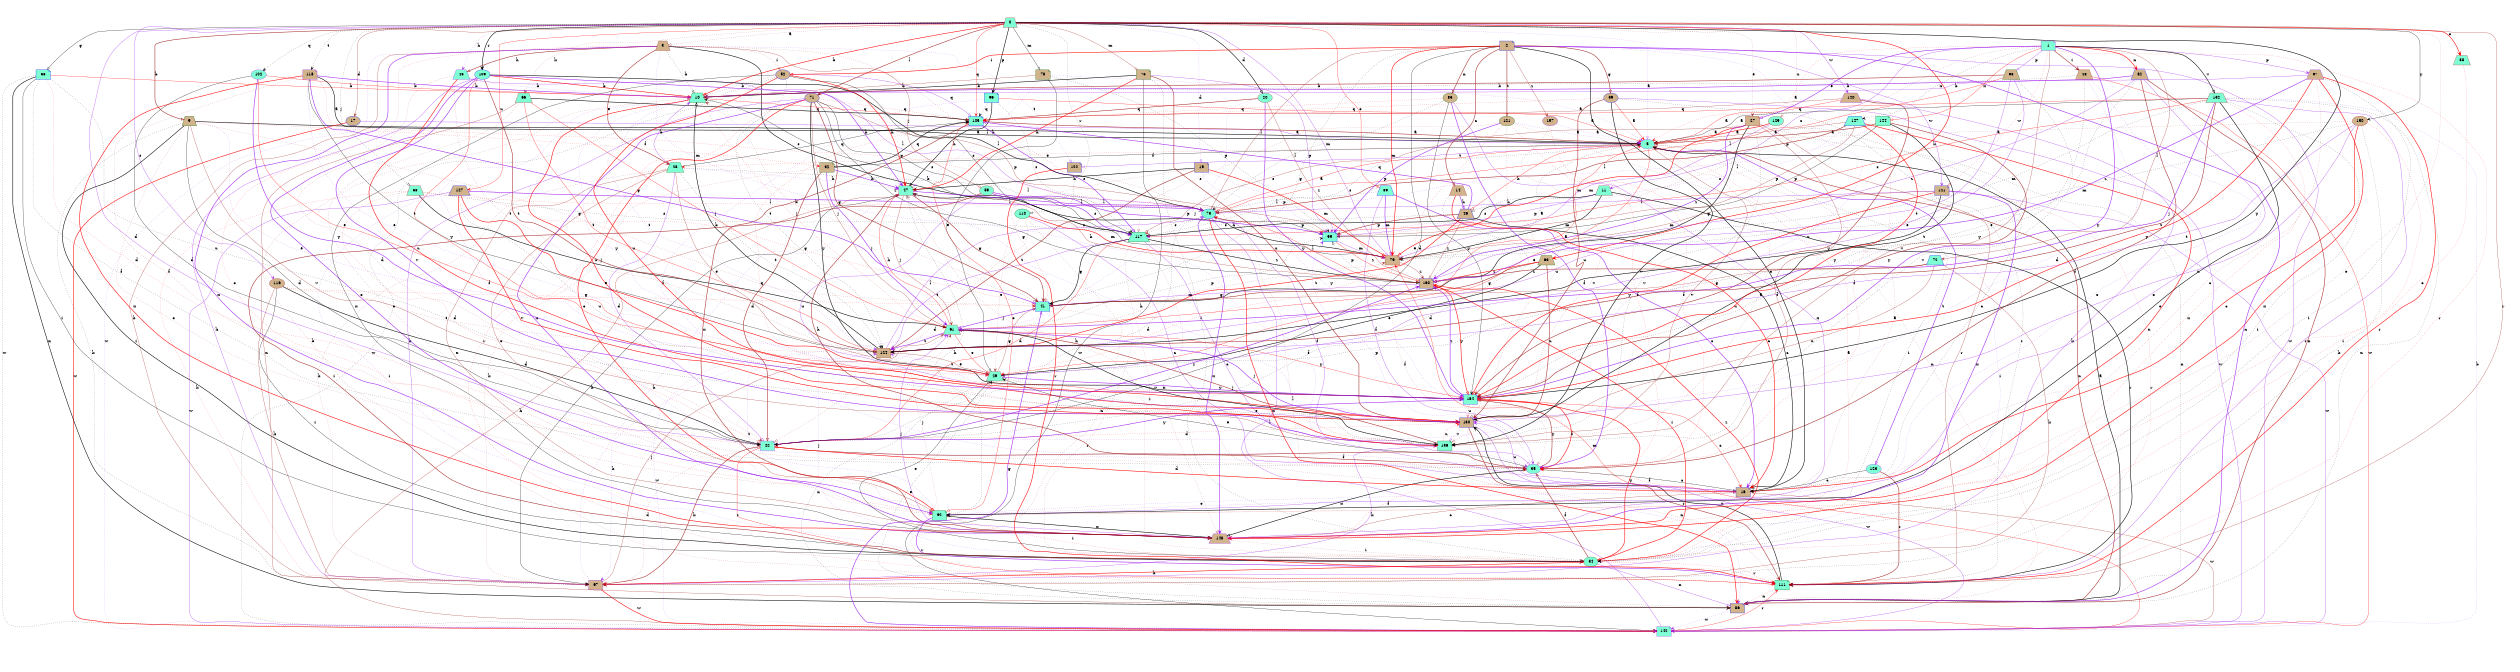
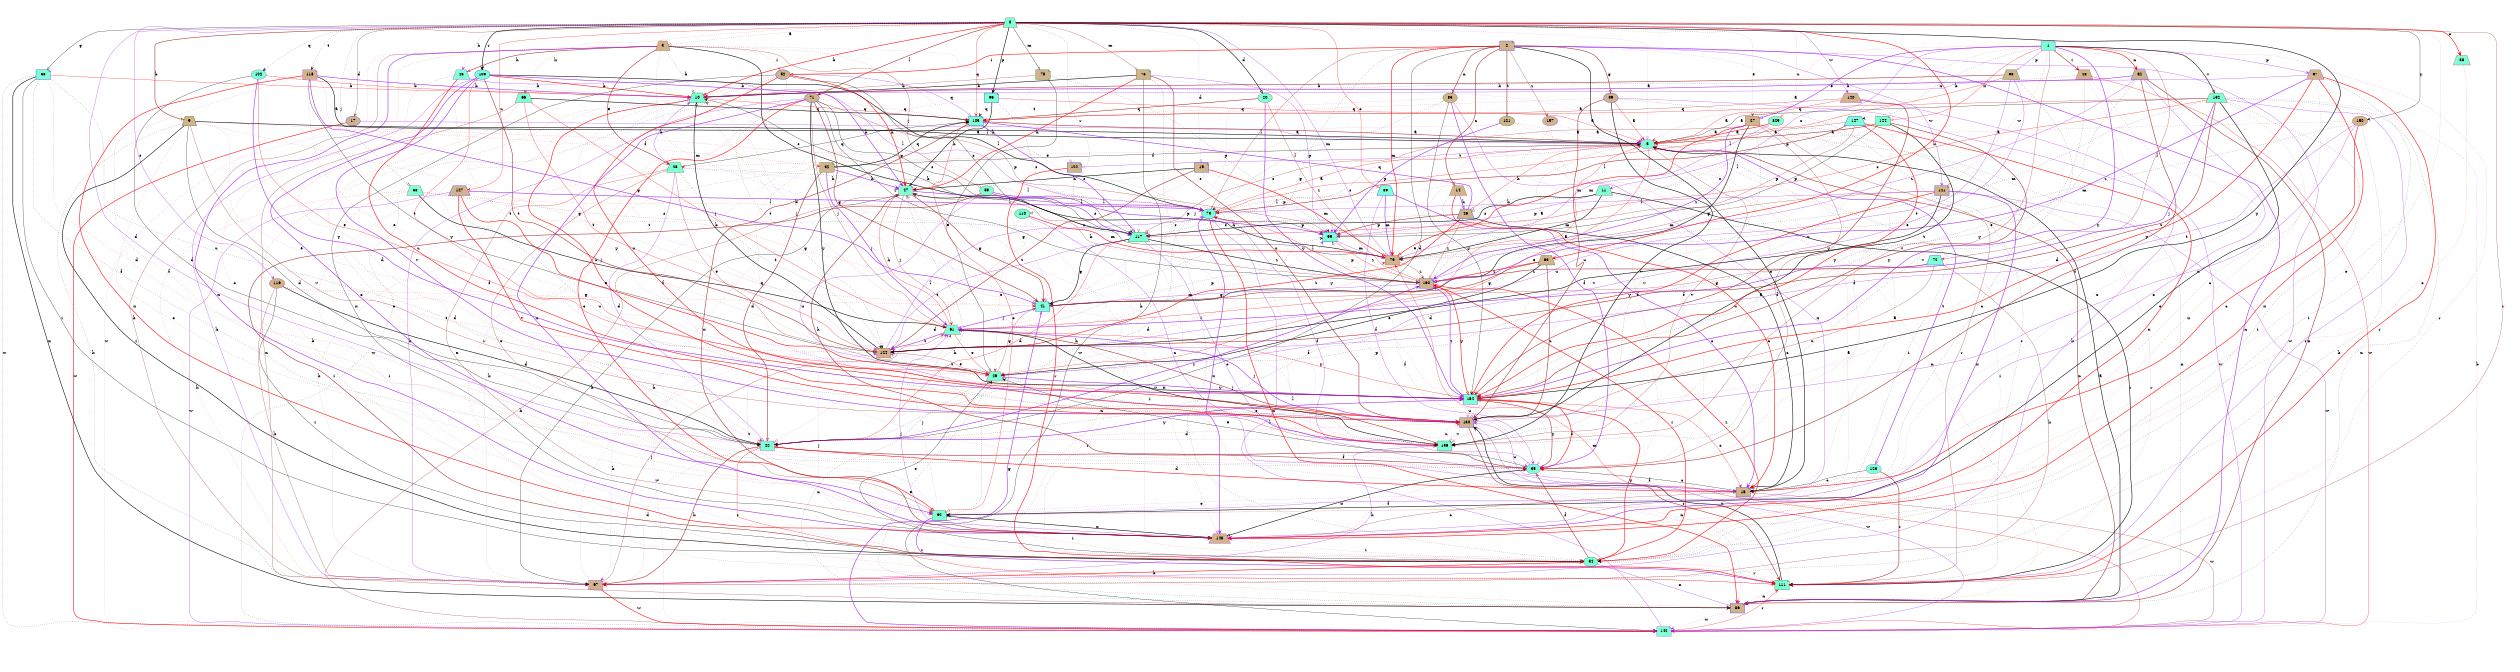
(1776, 121) -> (1776, 121)
(2117, 473) -> none
